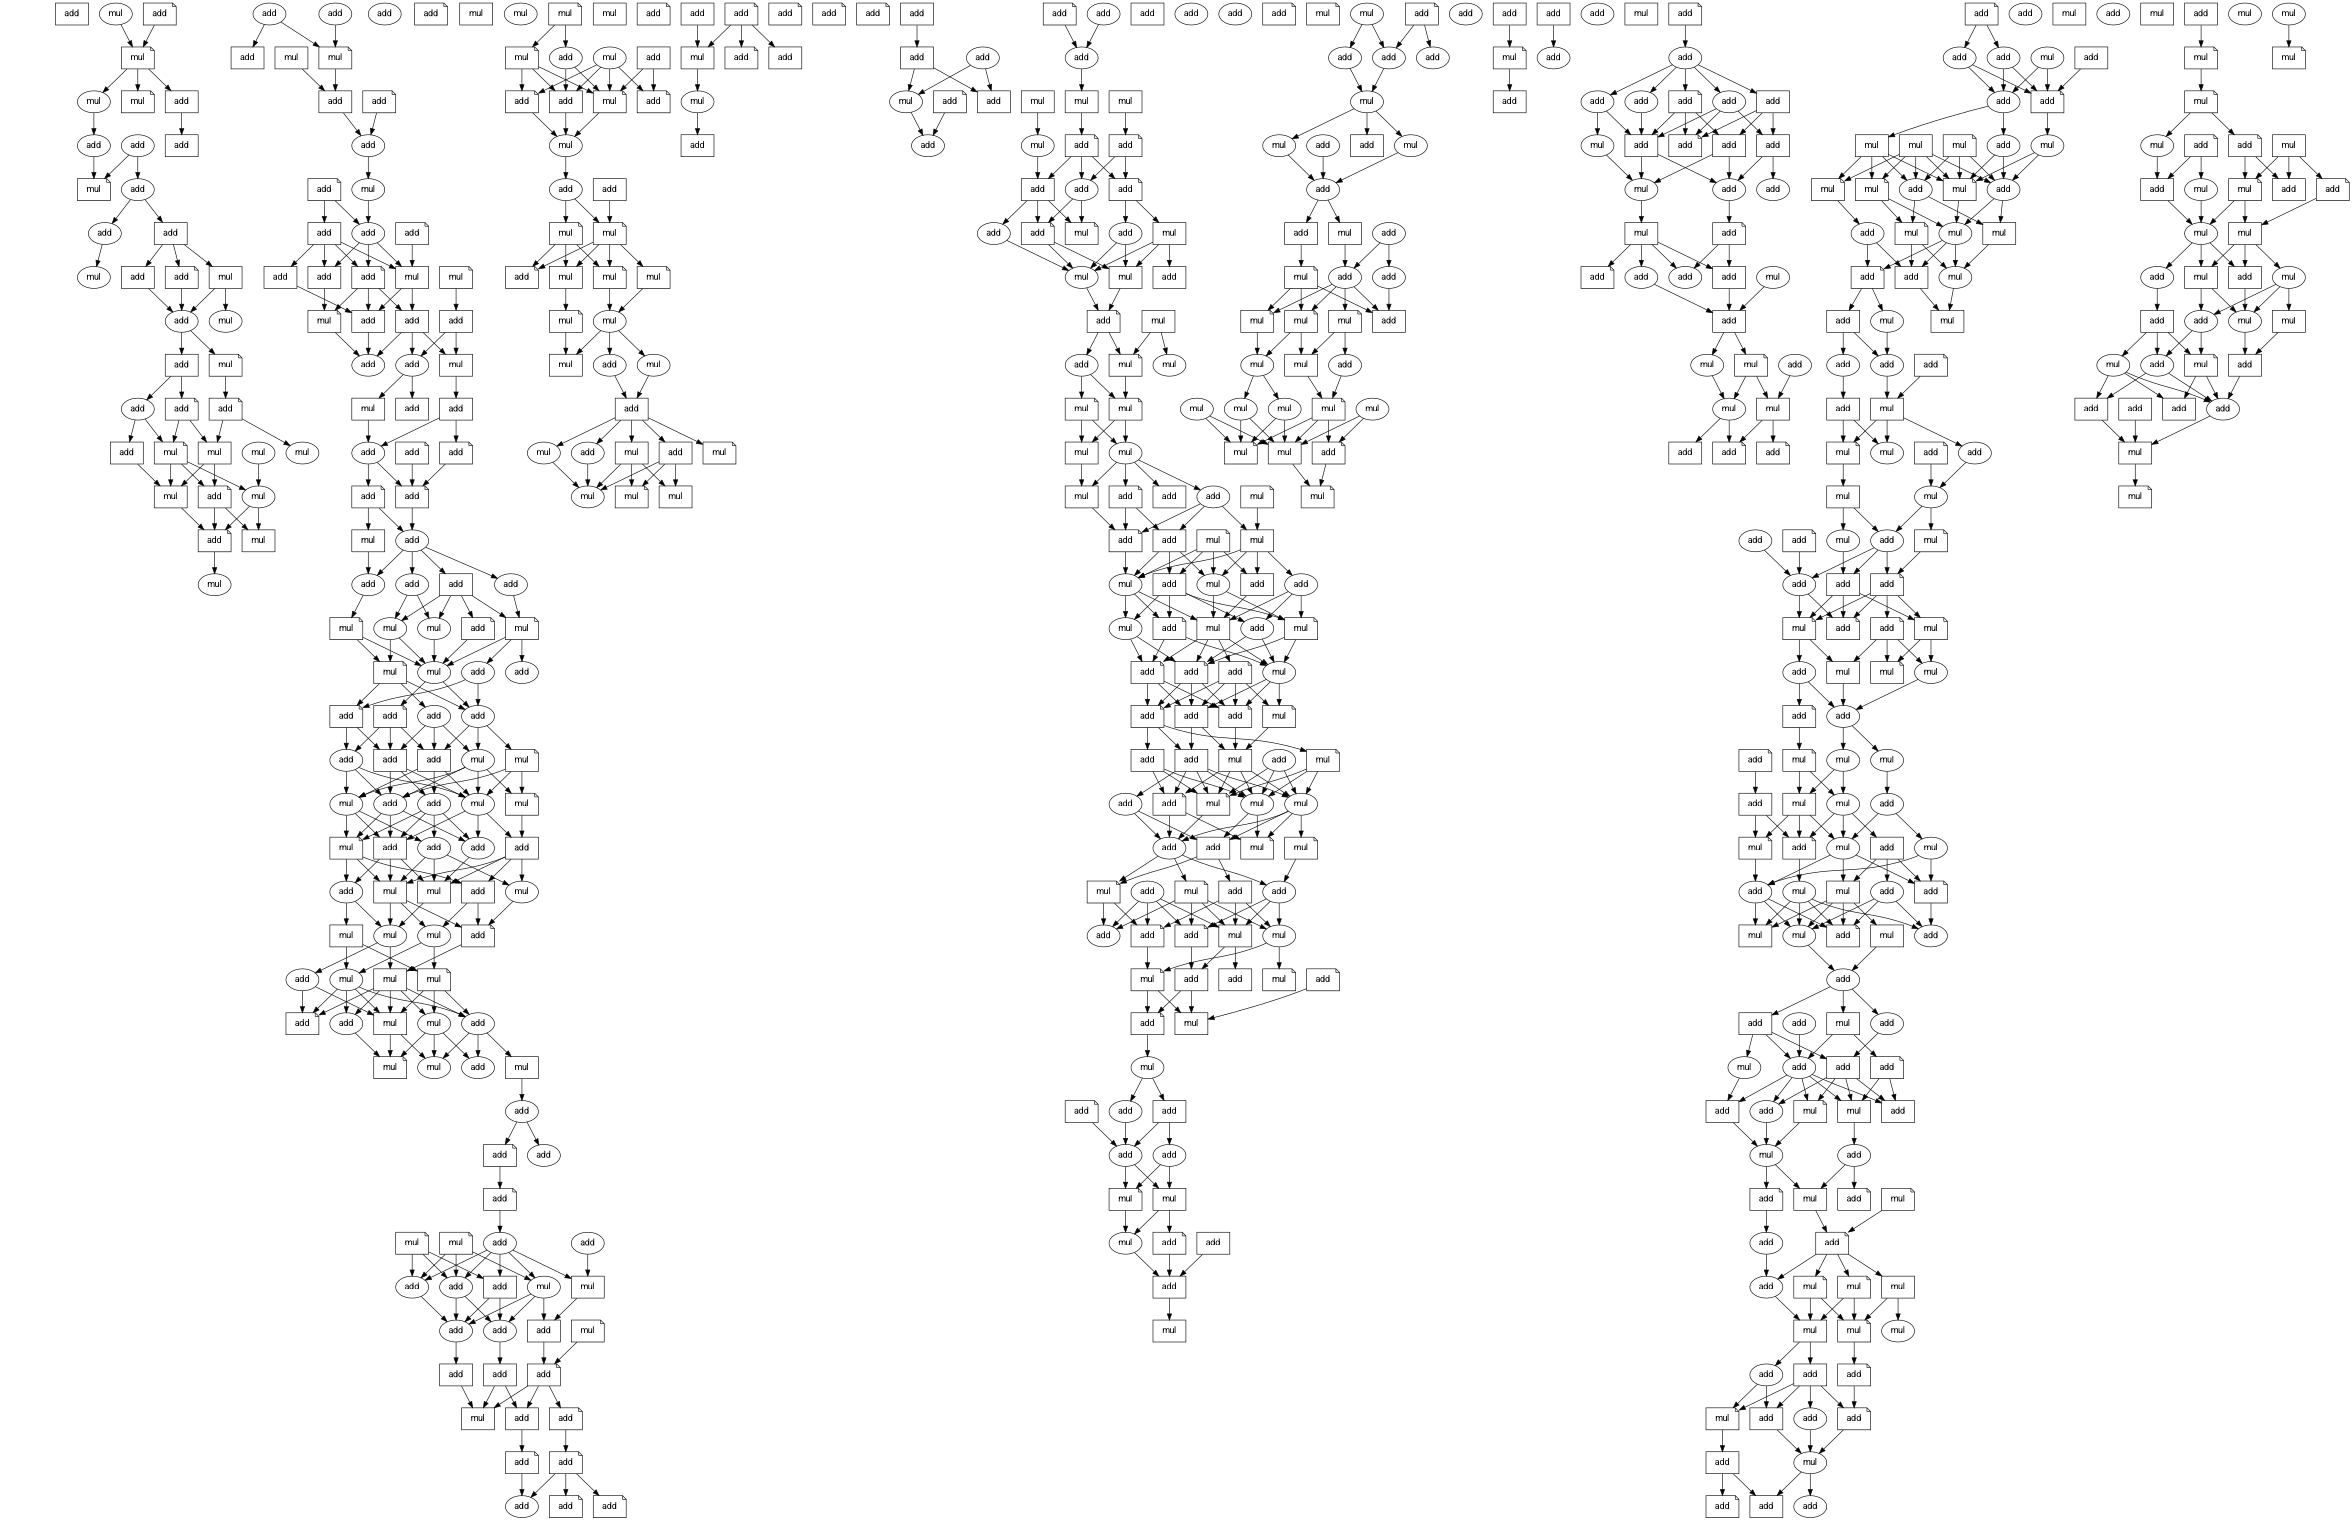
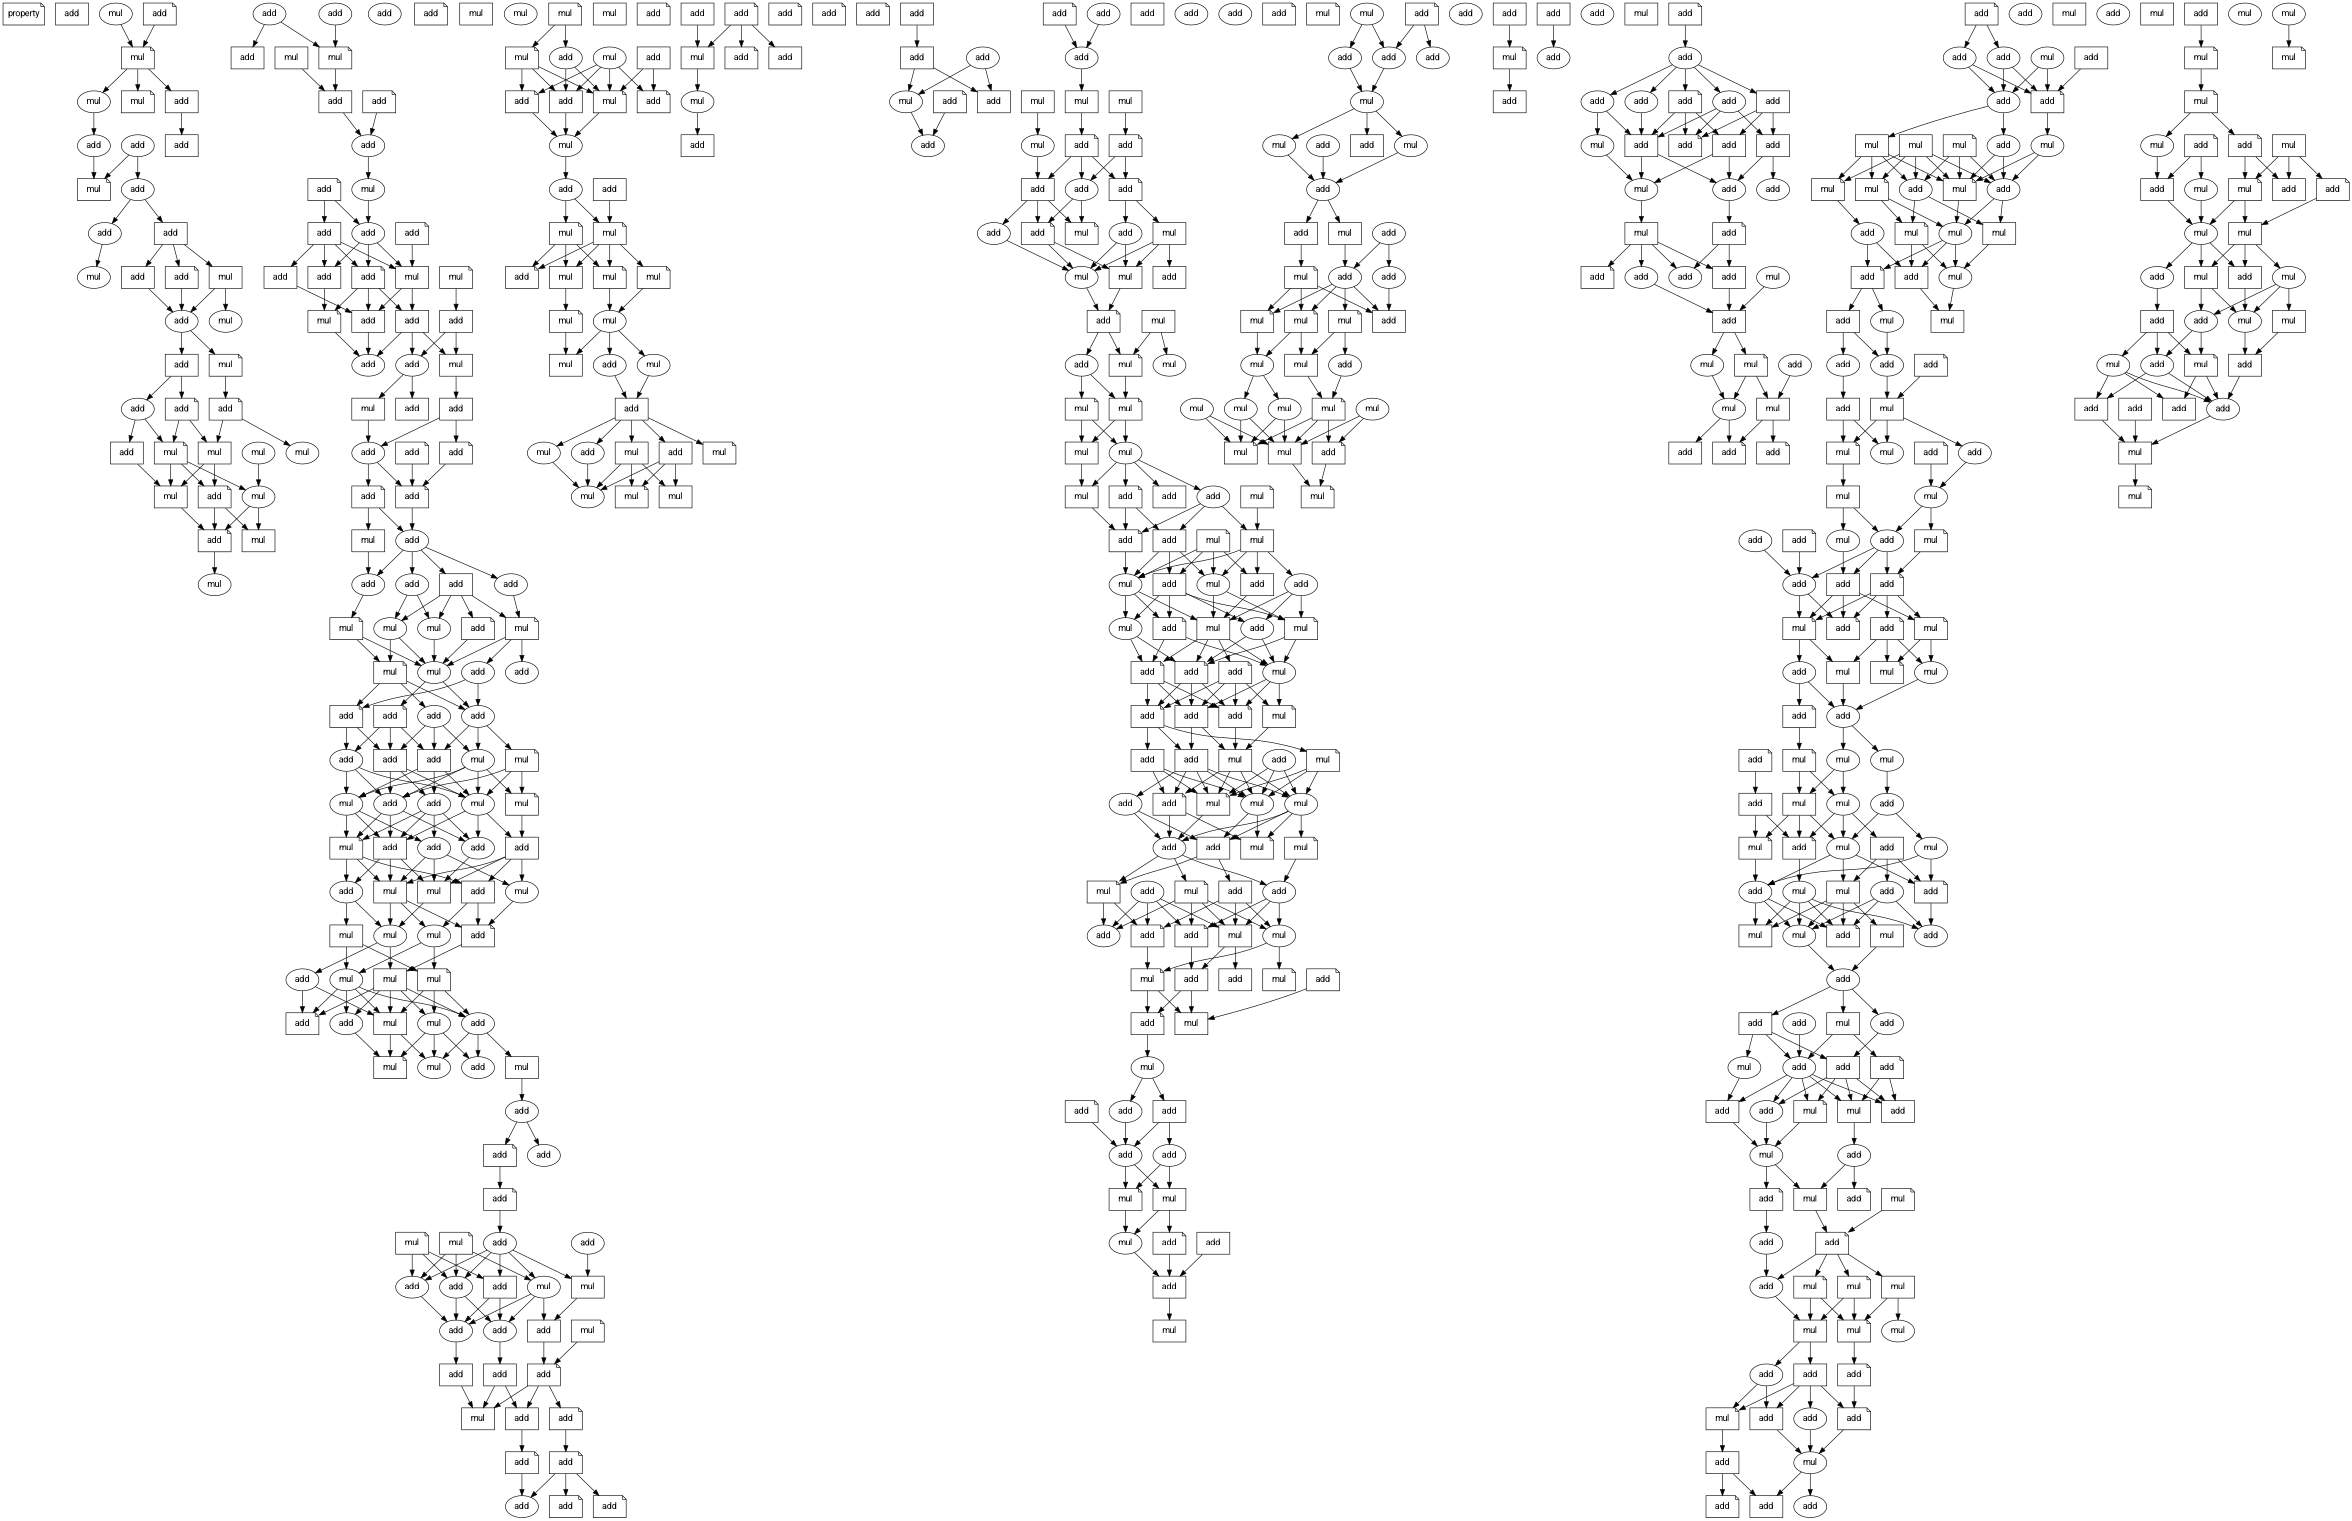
none -> (24, 14)
